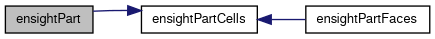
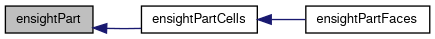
(110, 11) -> (124, 29)
